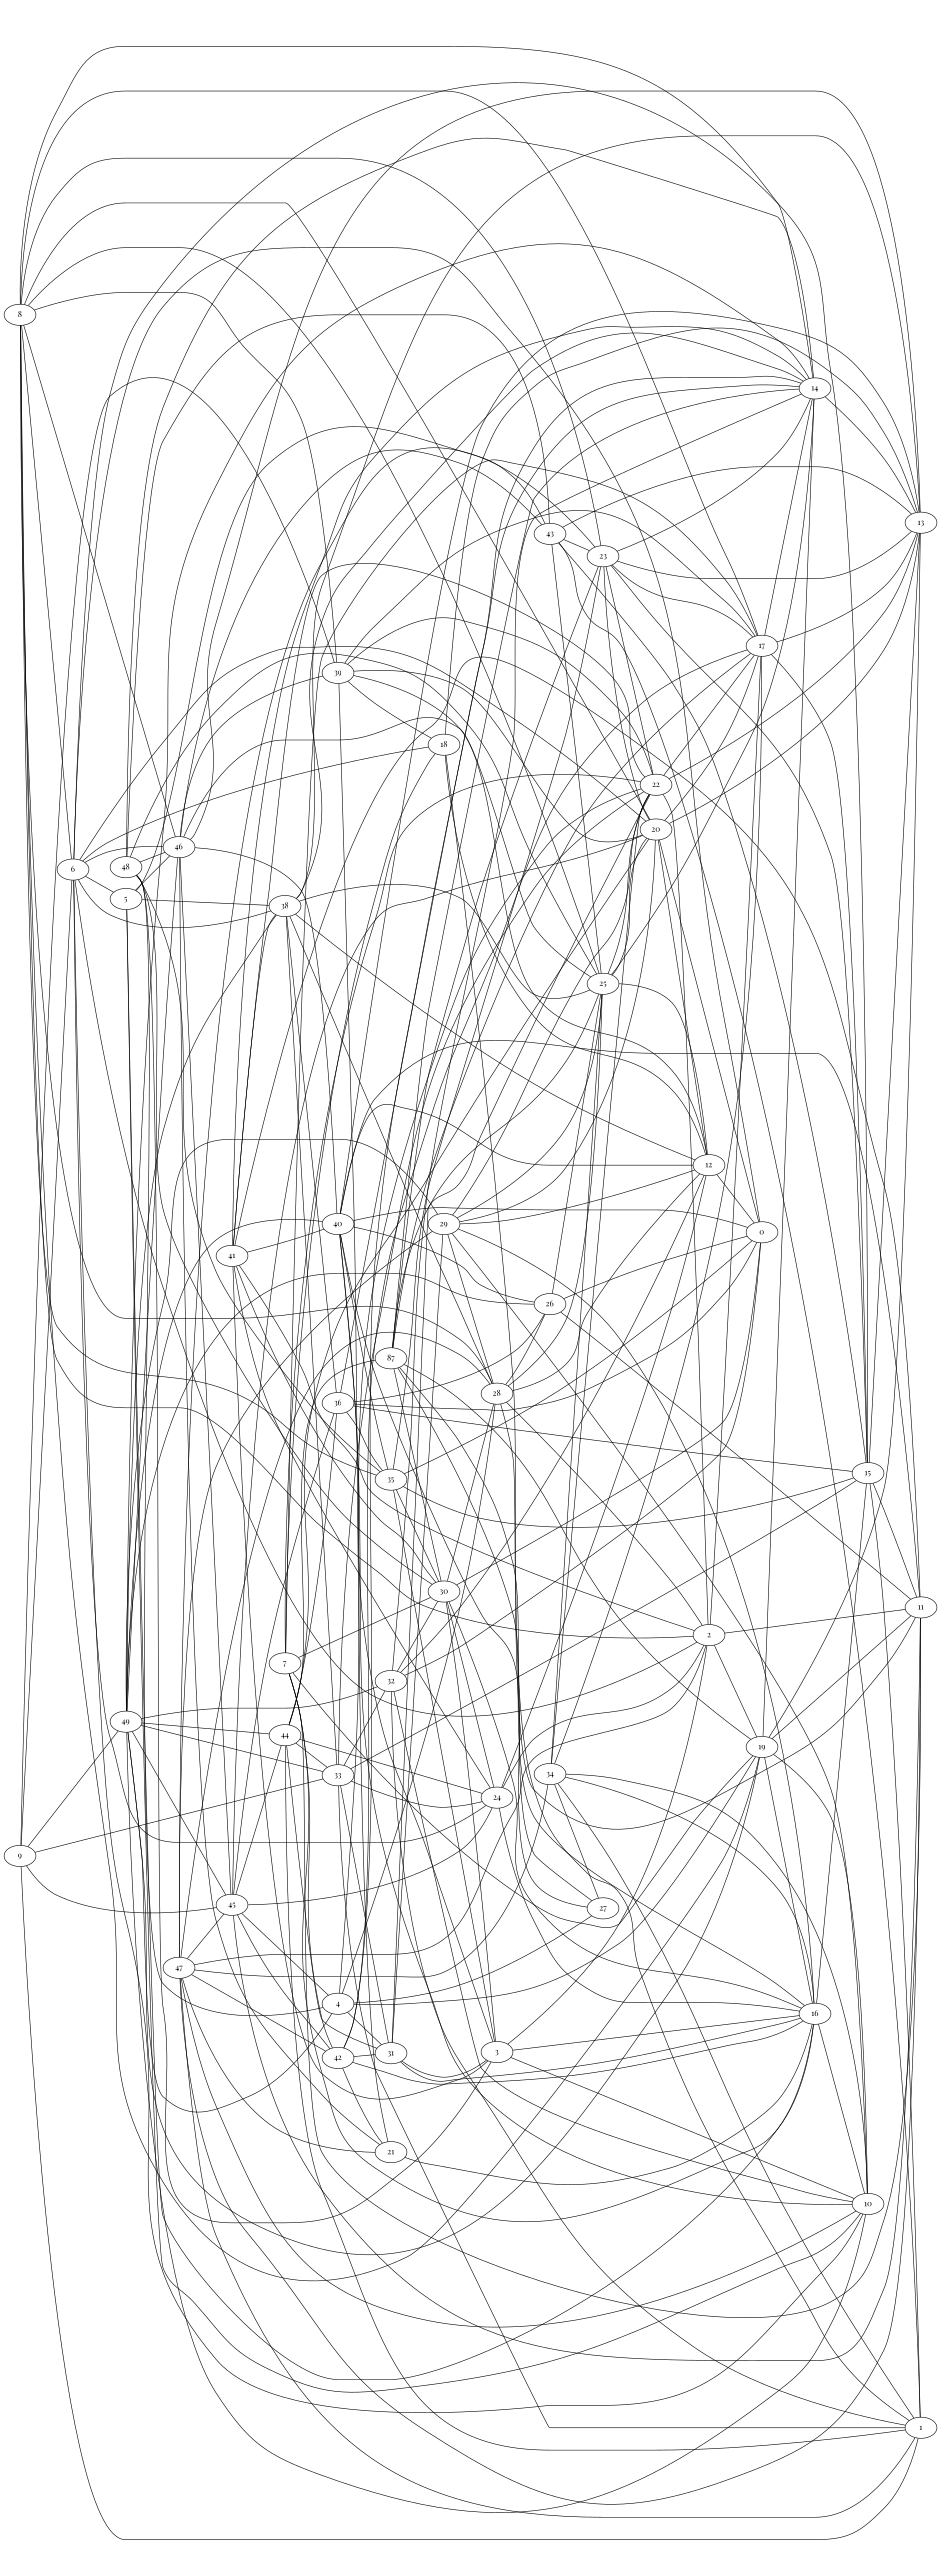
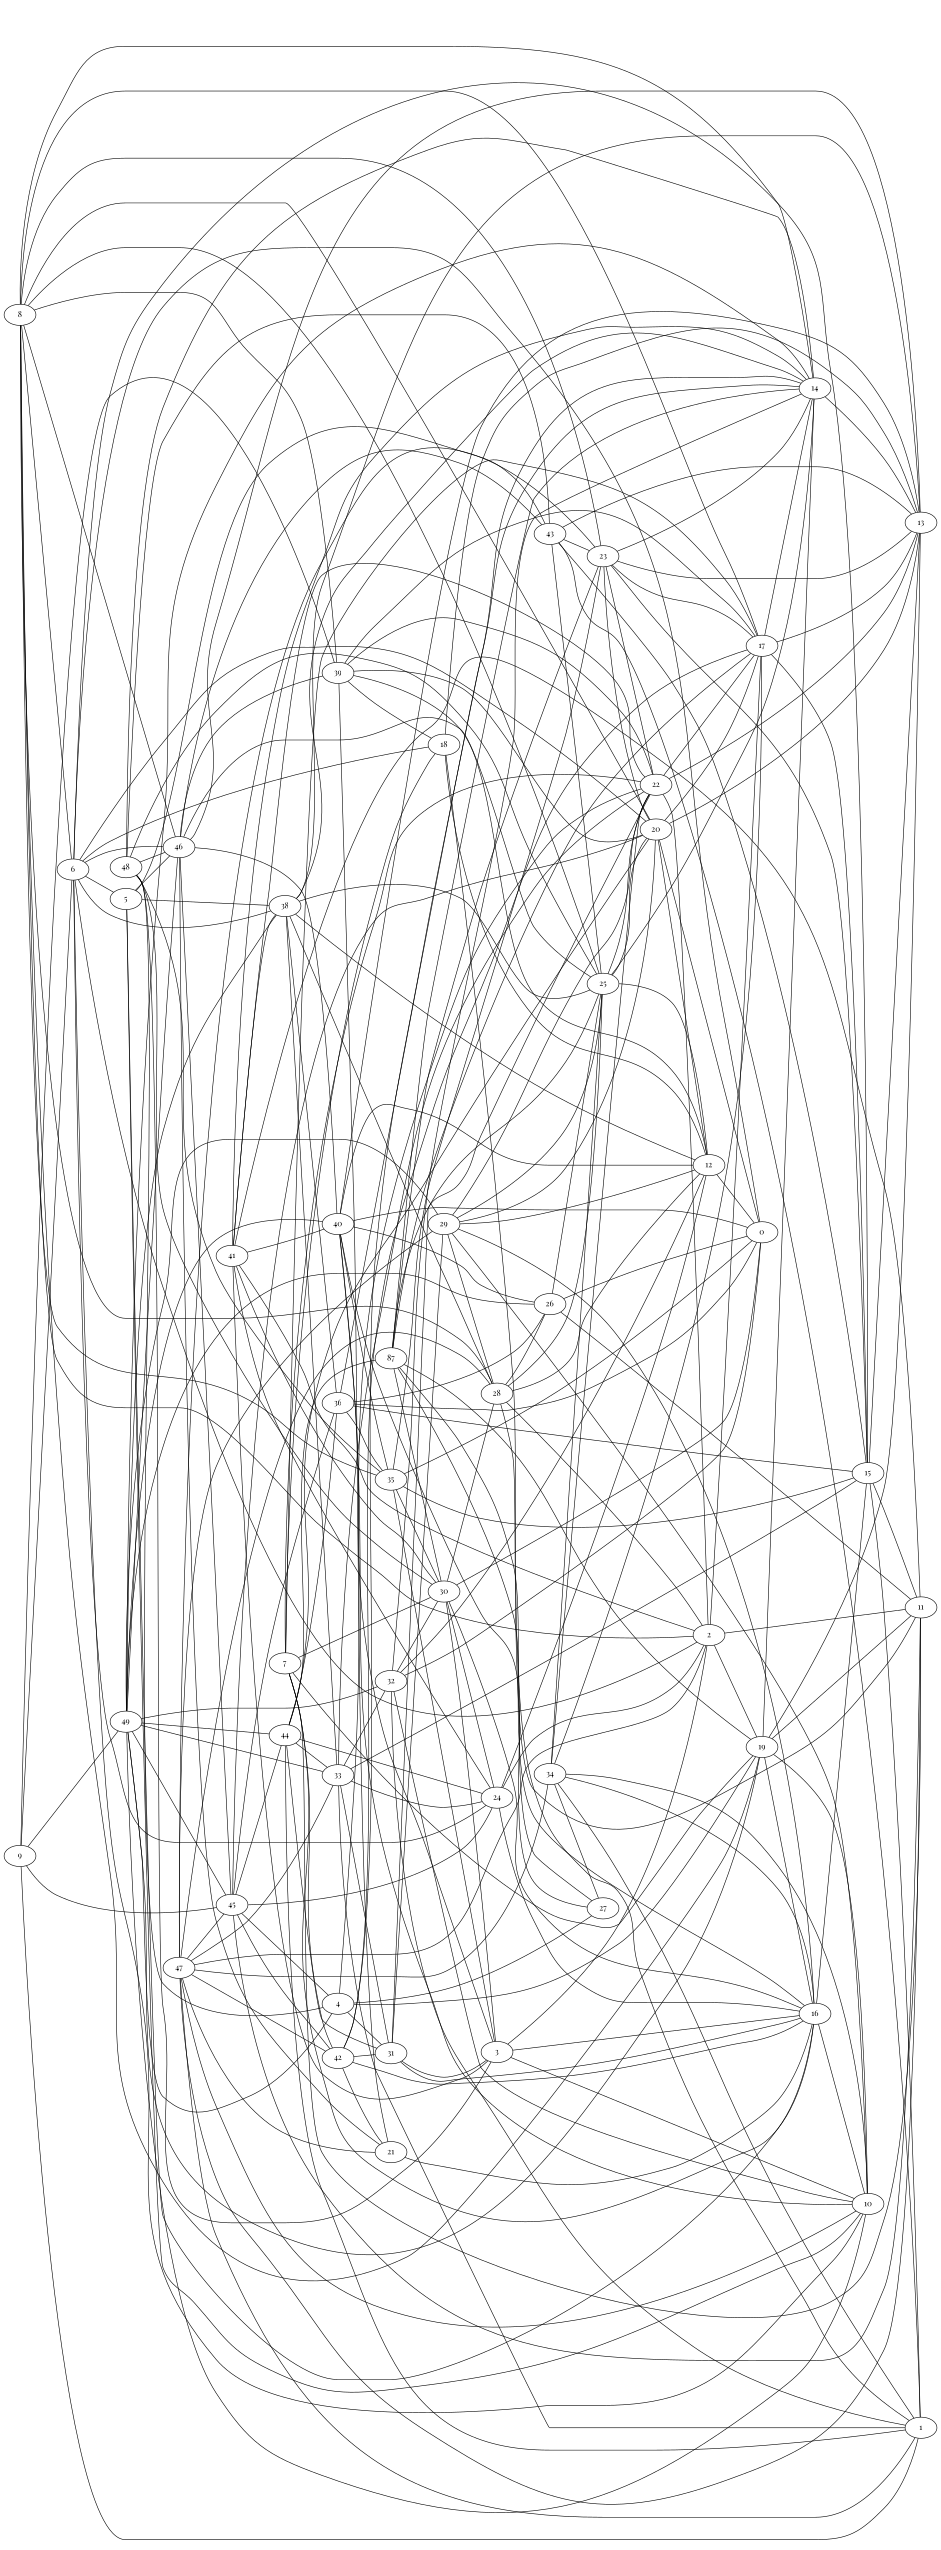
(806, 1053) -> none
(431, 1718) -> none
(172, 1817) -> (280, 1881)
